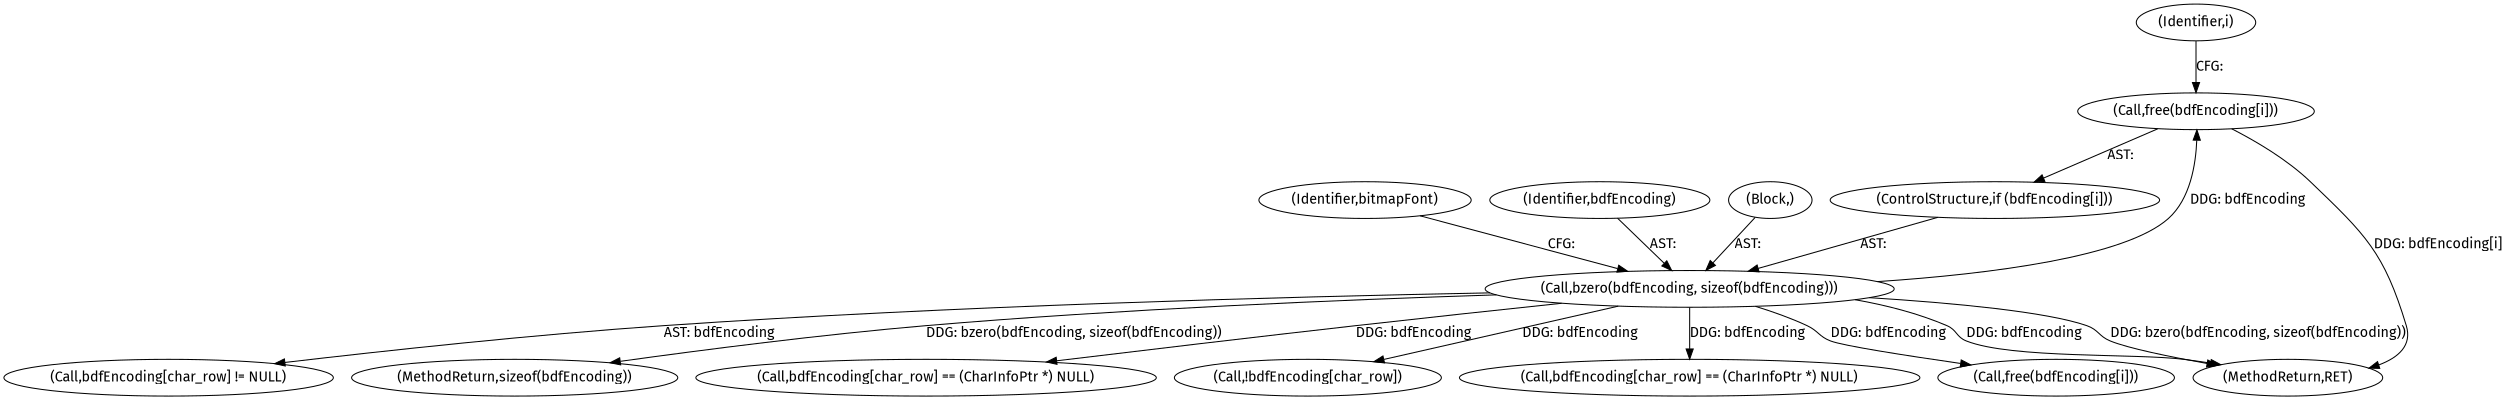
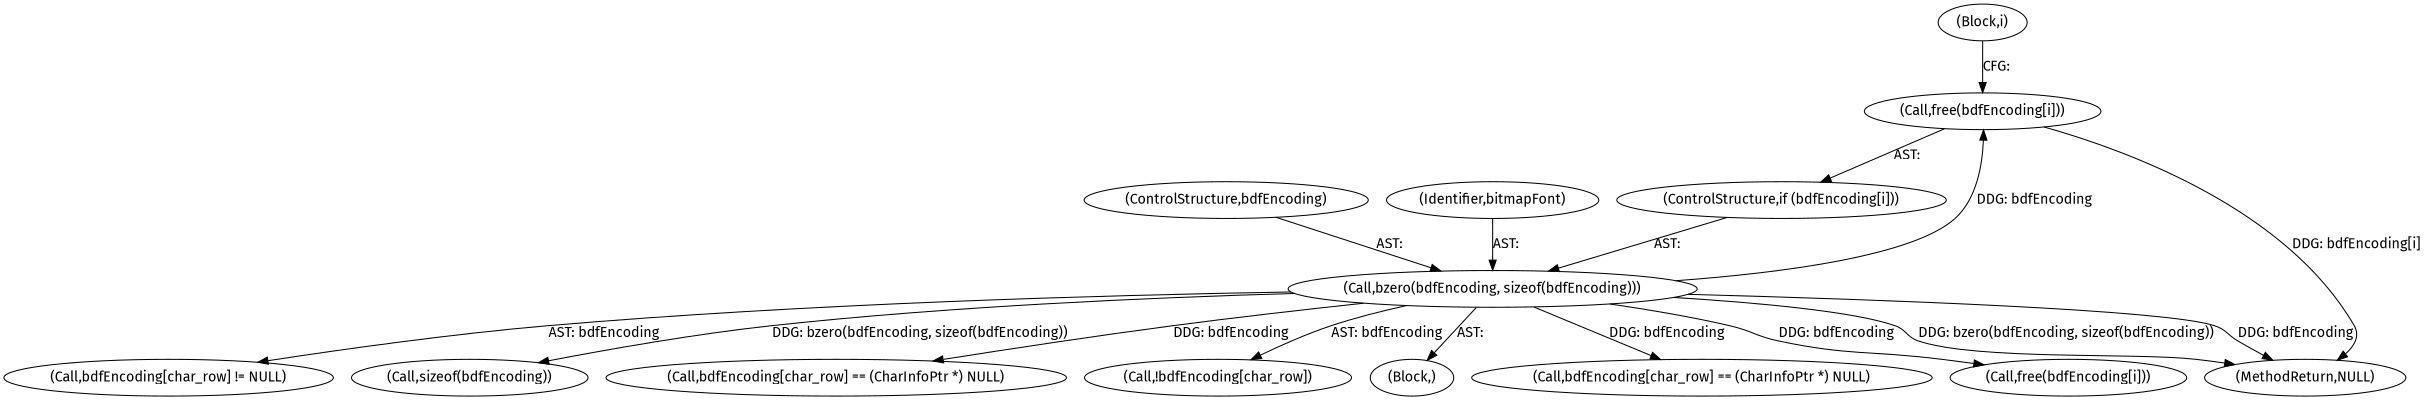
(2196, 22) -> (1983, 22)
(1600, 200) -> (1226, 200)
(1734, 240) -> (1455, 330)
(1564, 244) -> (1508, 244)
(1580, 333) -> (1387, 333)
(515, 378) -> (470, 378)
(2288, 378) -> (2305, 378)
